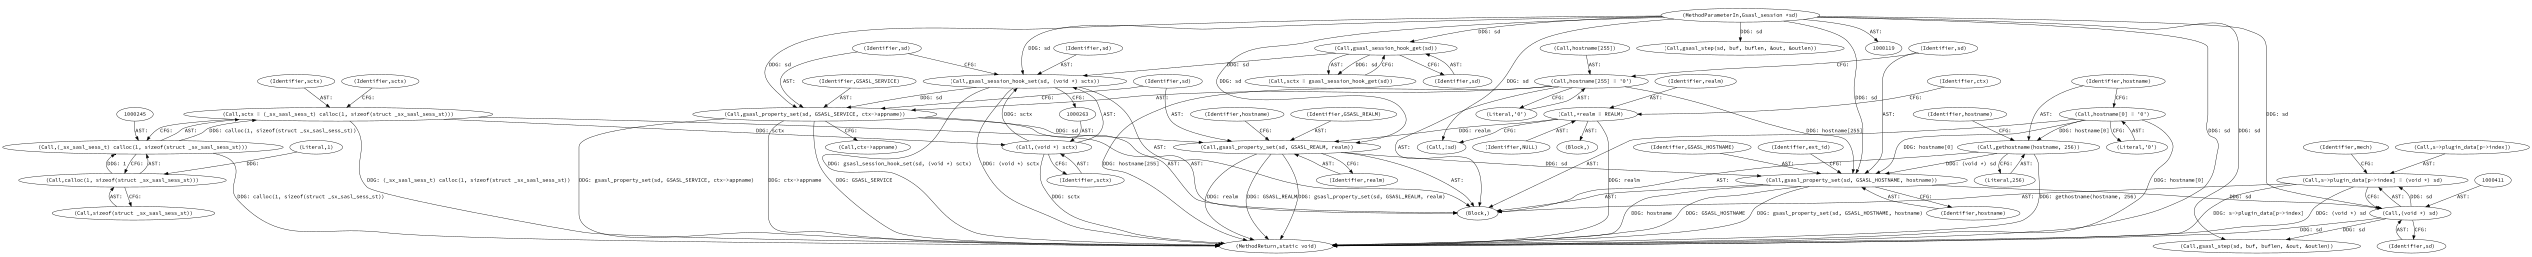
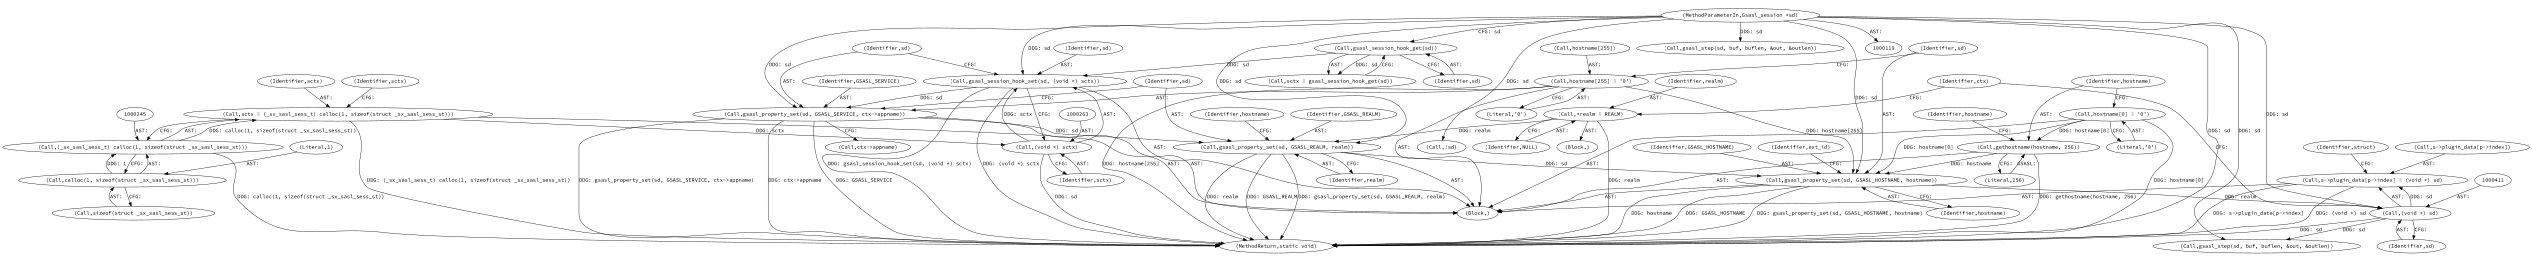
(1489, 32) -> (1489, 32)
(1069, 96) -> (1035, 112)
(1510, 127) -> (1534, 125)
(2346, 147) -> (2346, 147)
(254, 164) -> (254, 164)
(1971, 164) -> (1971, 164)
(2028, 164) -> (2028, 164)
(1066, 197) -> (1066, 197)
(2240, 197) -> (2240, 197)
(2367, 199) -> (2197, 133)
